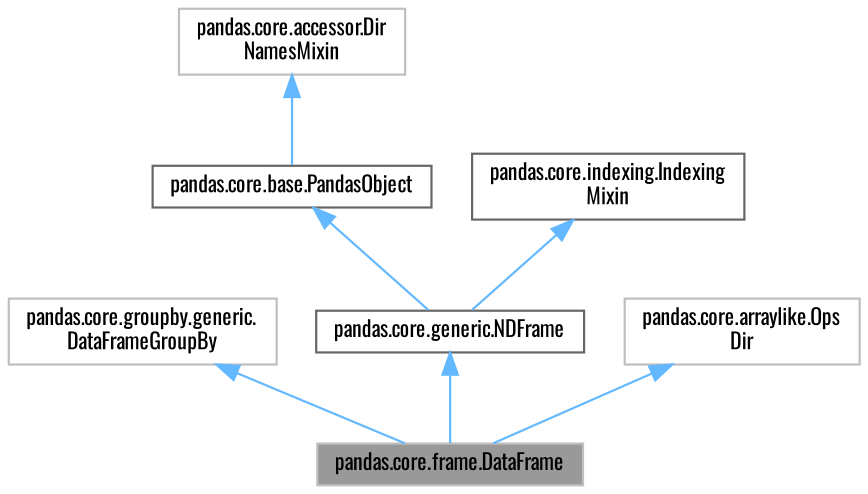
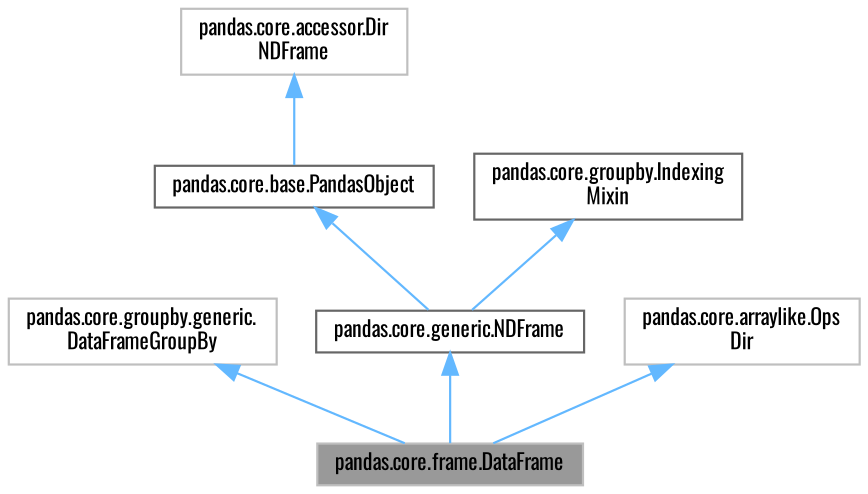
(292, 42) -> (294, 42)
(608, 187) -> (608, 187)
